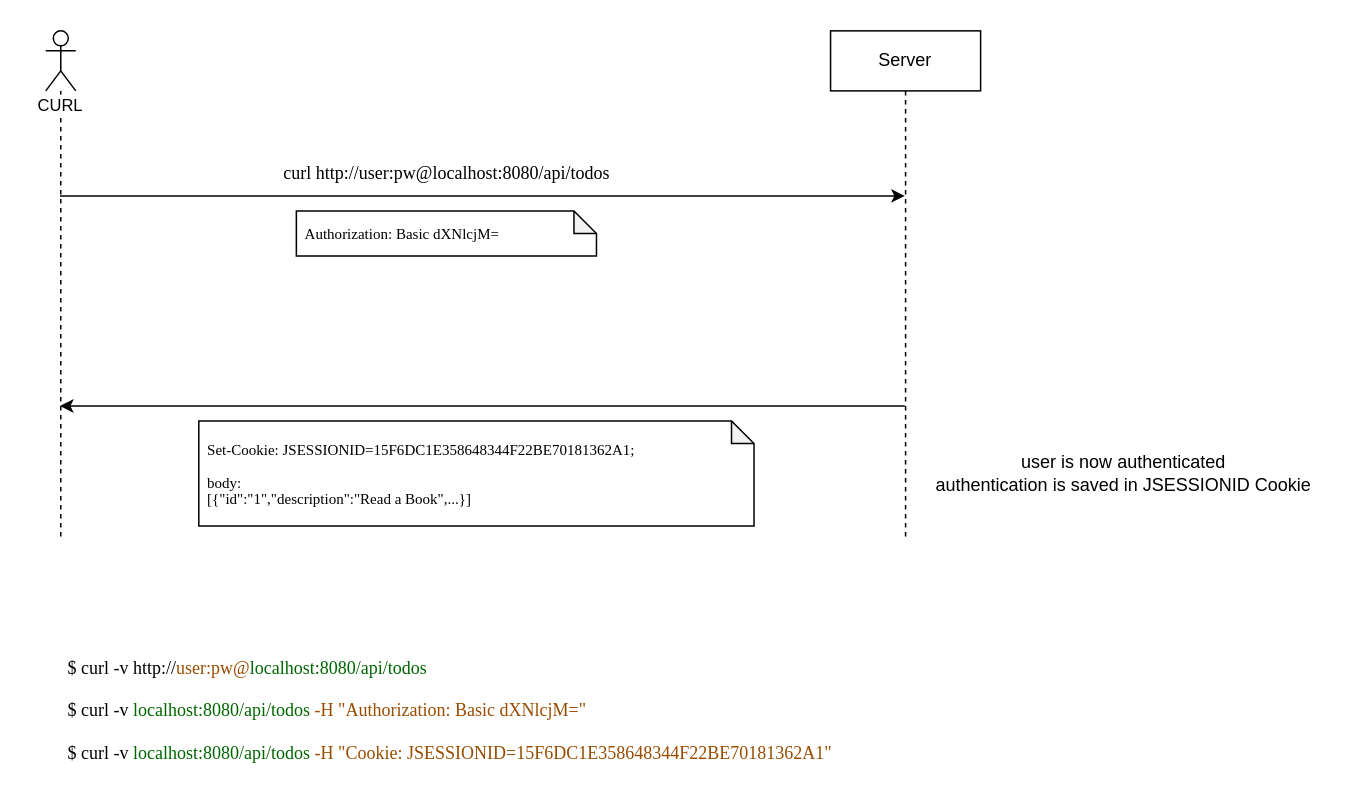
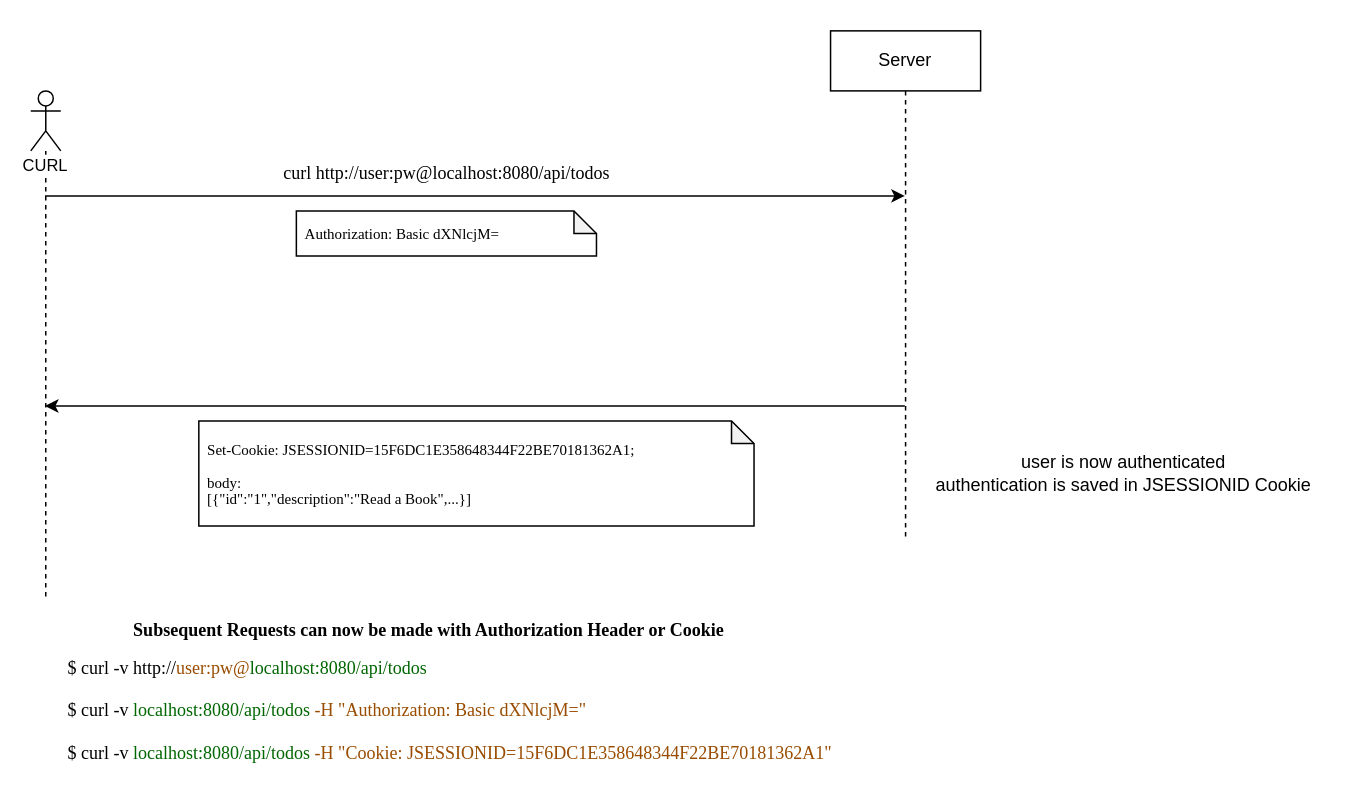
(61, 286) -> (46, 346)
none -> (428, 631)
